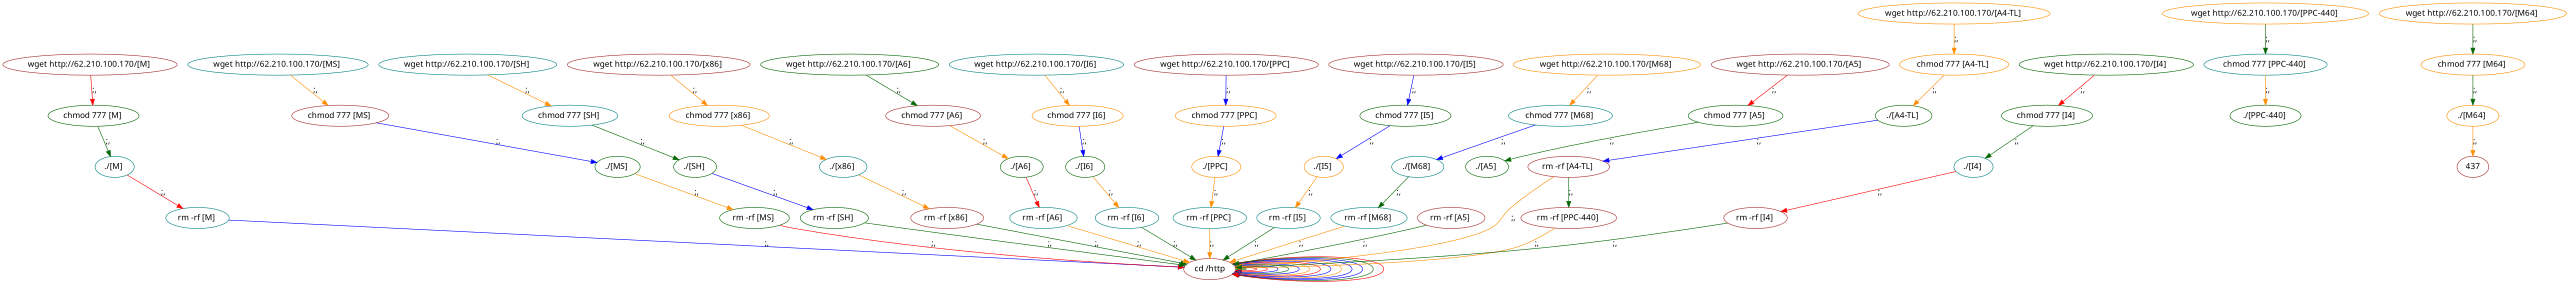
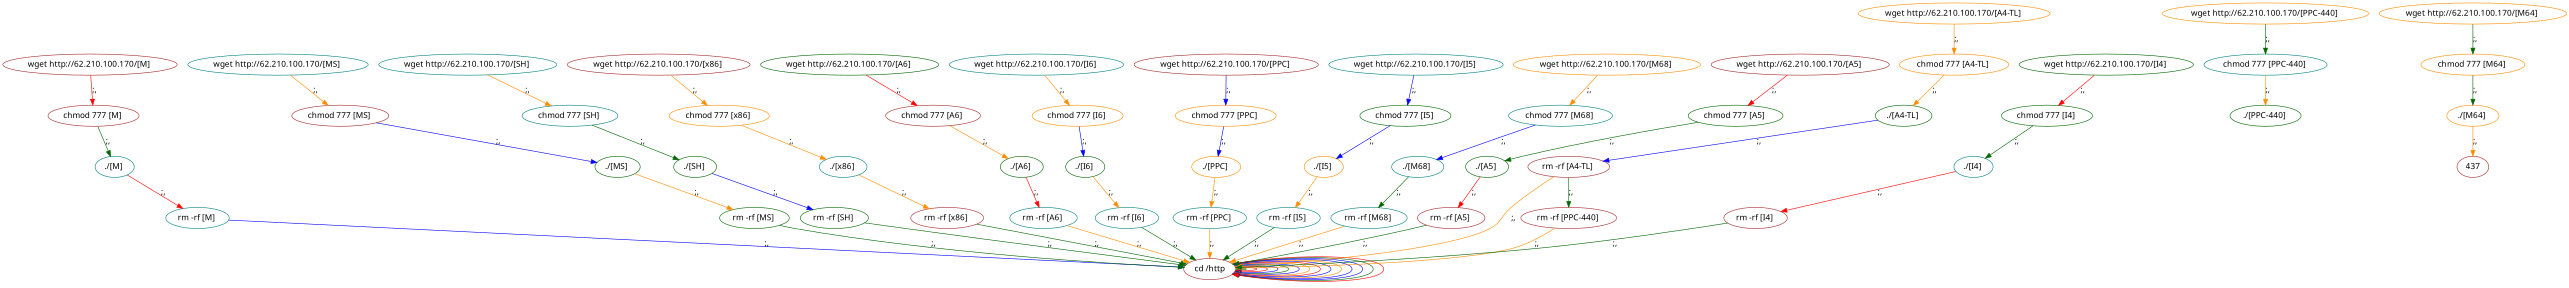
(1416, 65) -> (1416, 65)
(889, 89) -> (889, 89)
(94, 116) -> (94, 116)
none -> (1471, 190)
(978, 252) -> (978, 252)
